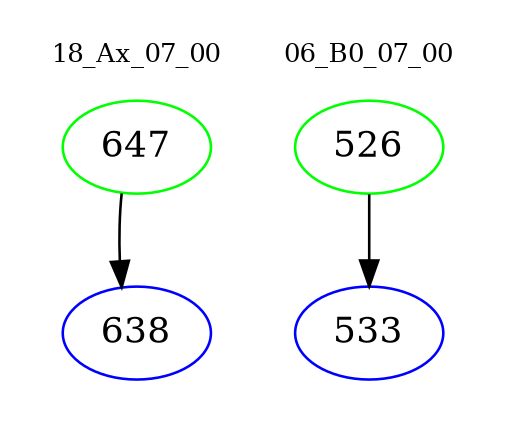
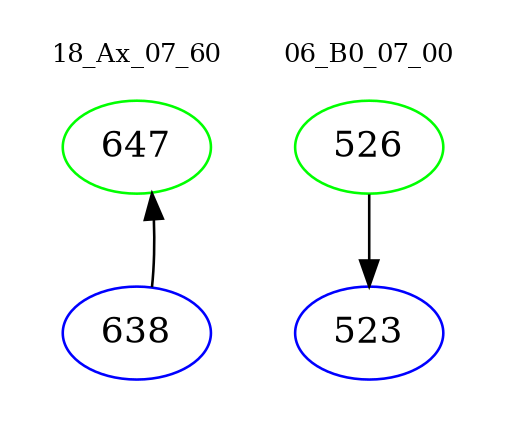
(137, 56) -> (137, 56)
(120, 227) -> (154, 254)
(369, 333) -> (369, 333)
